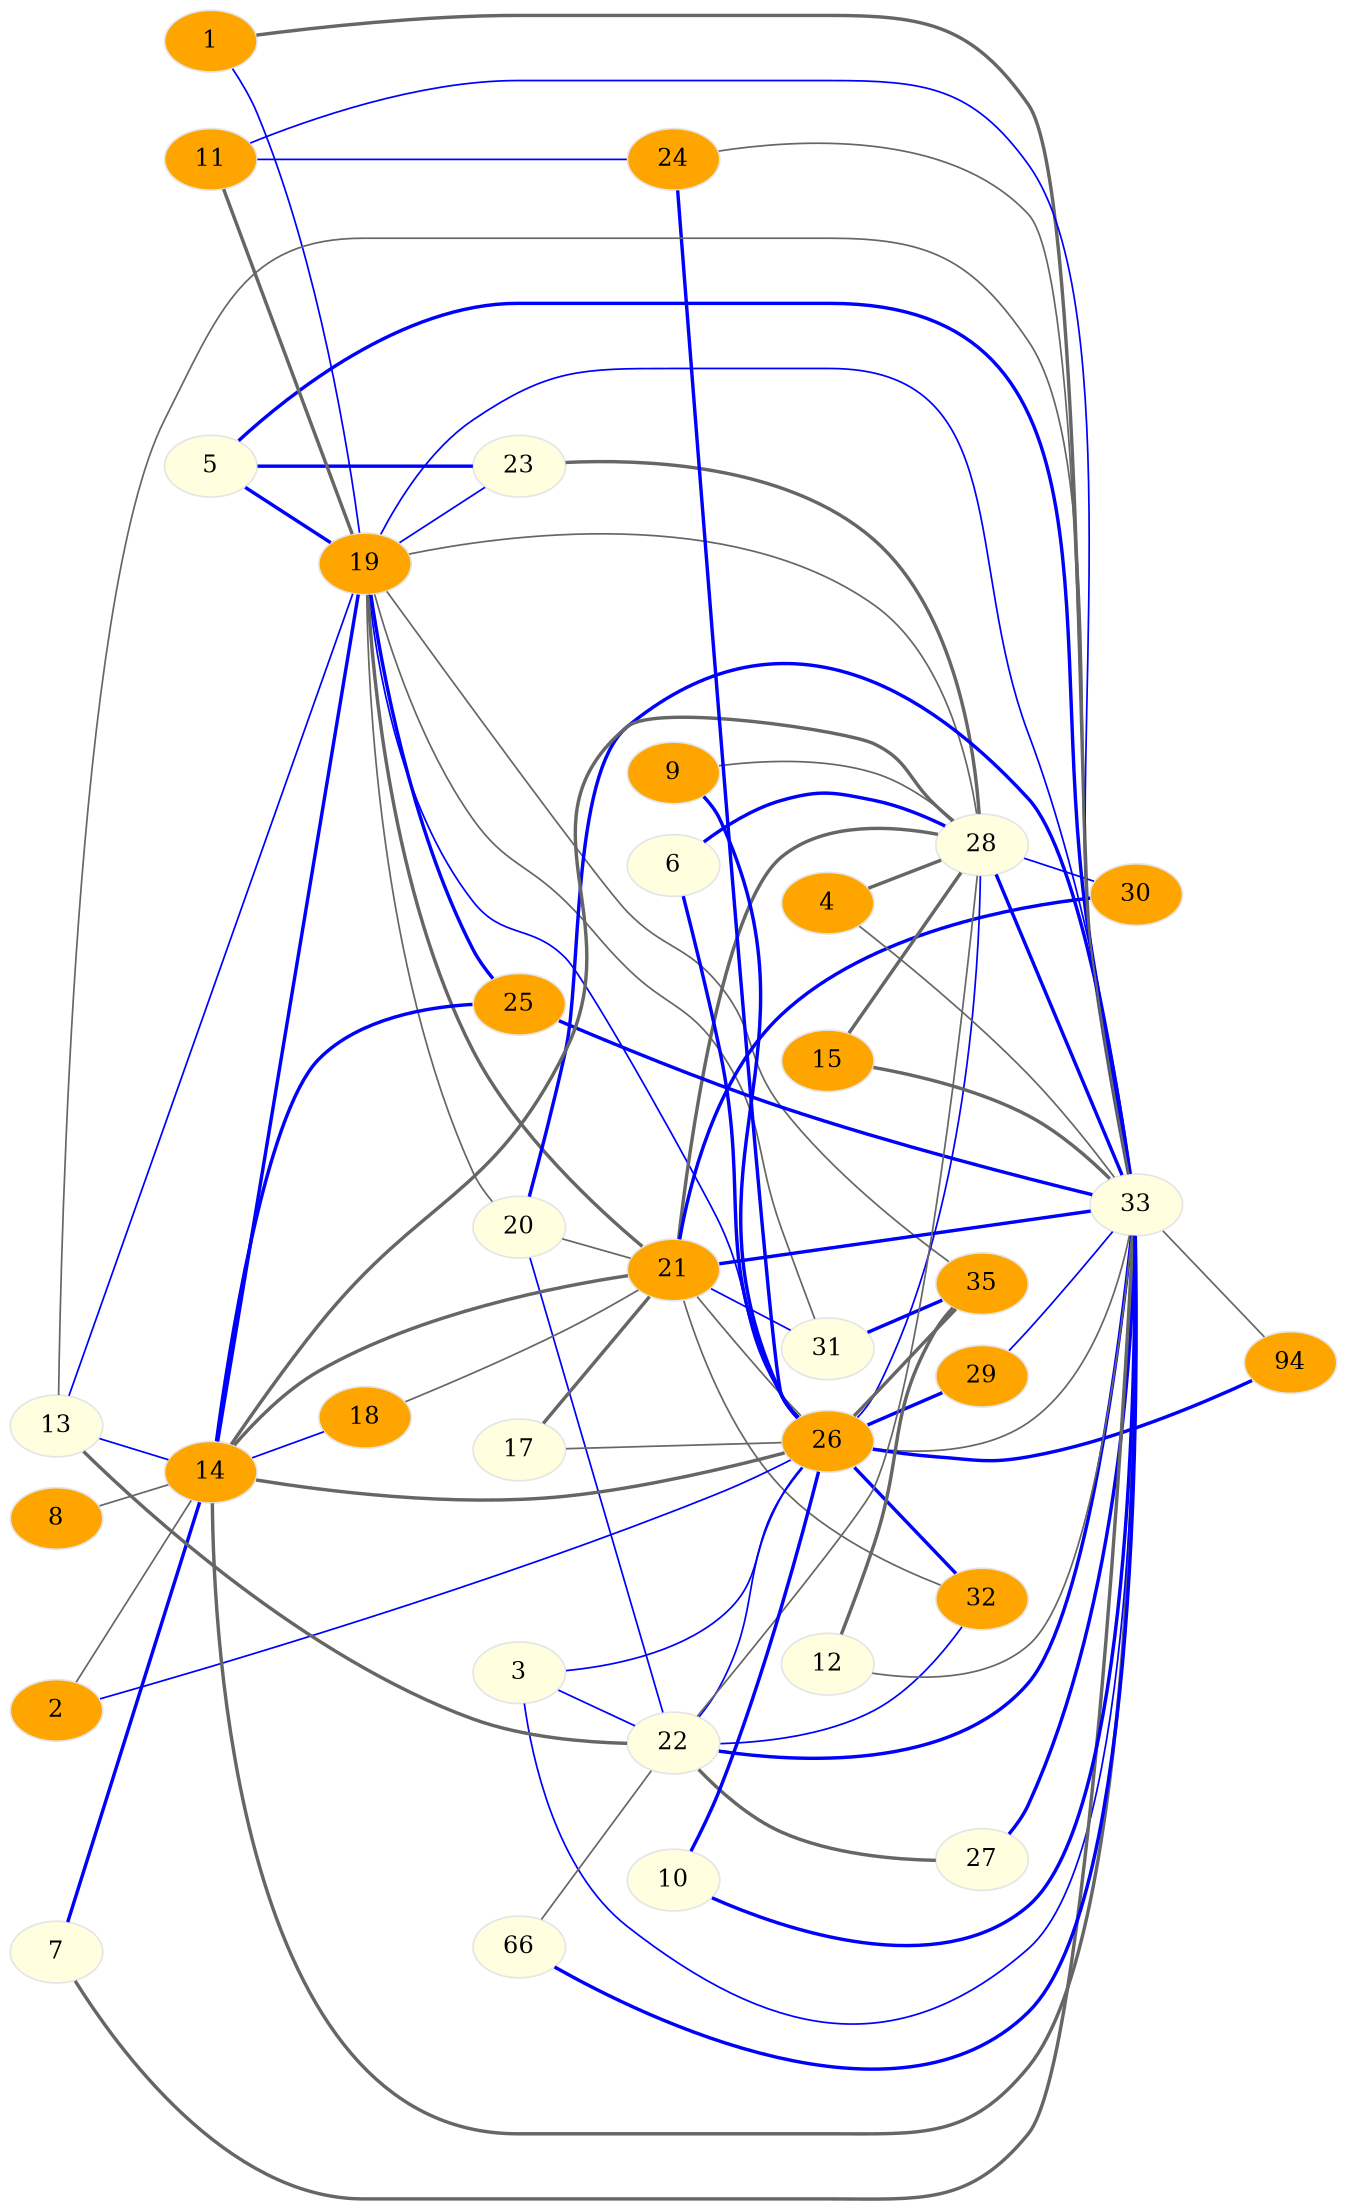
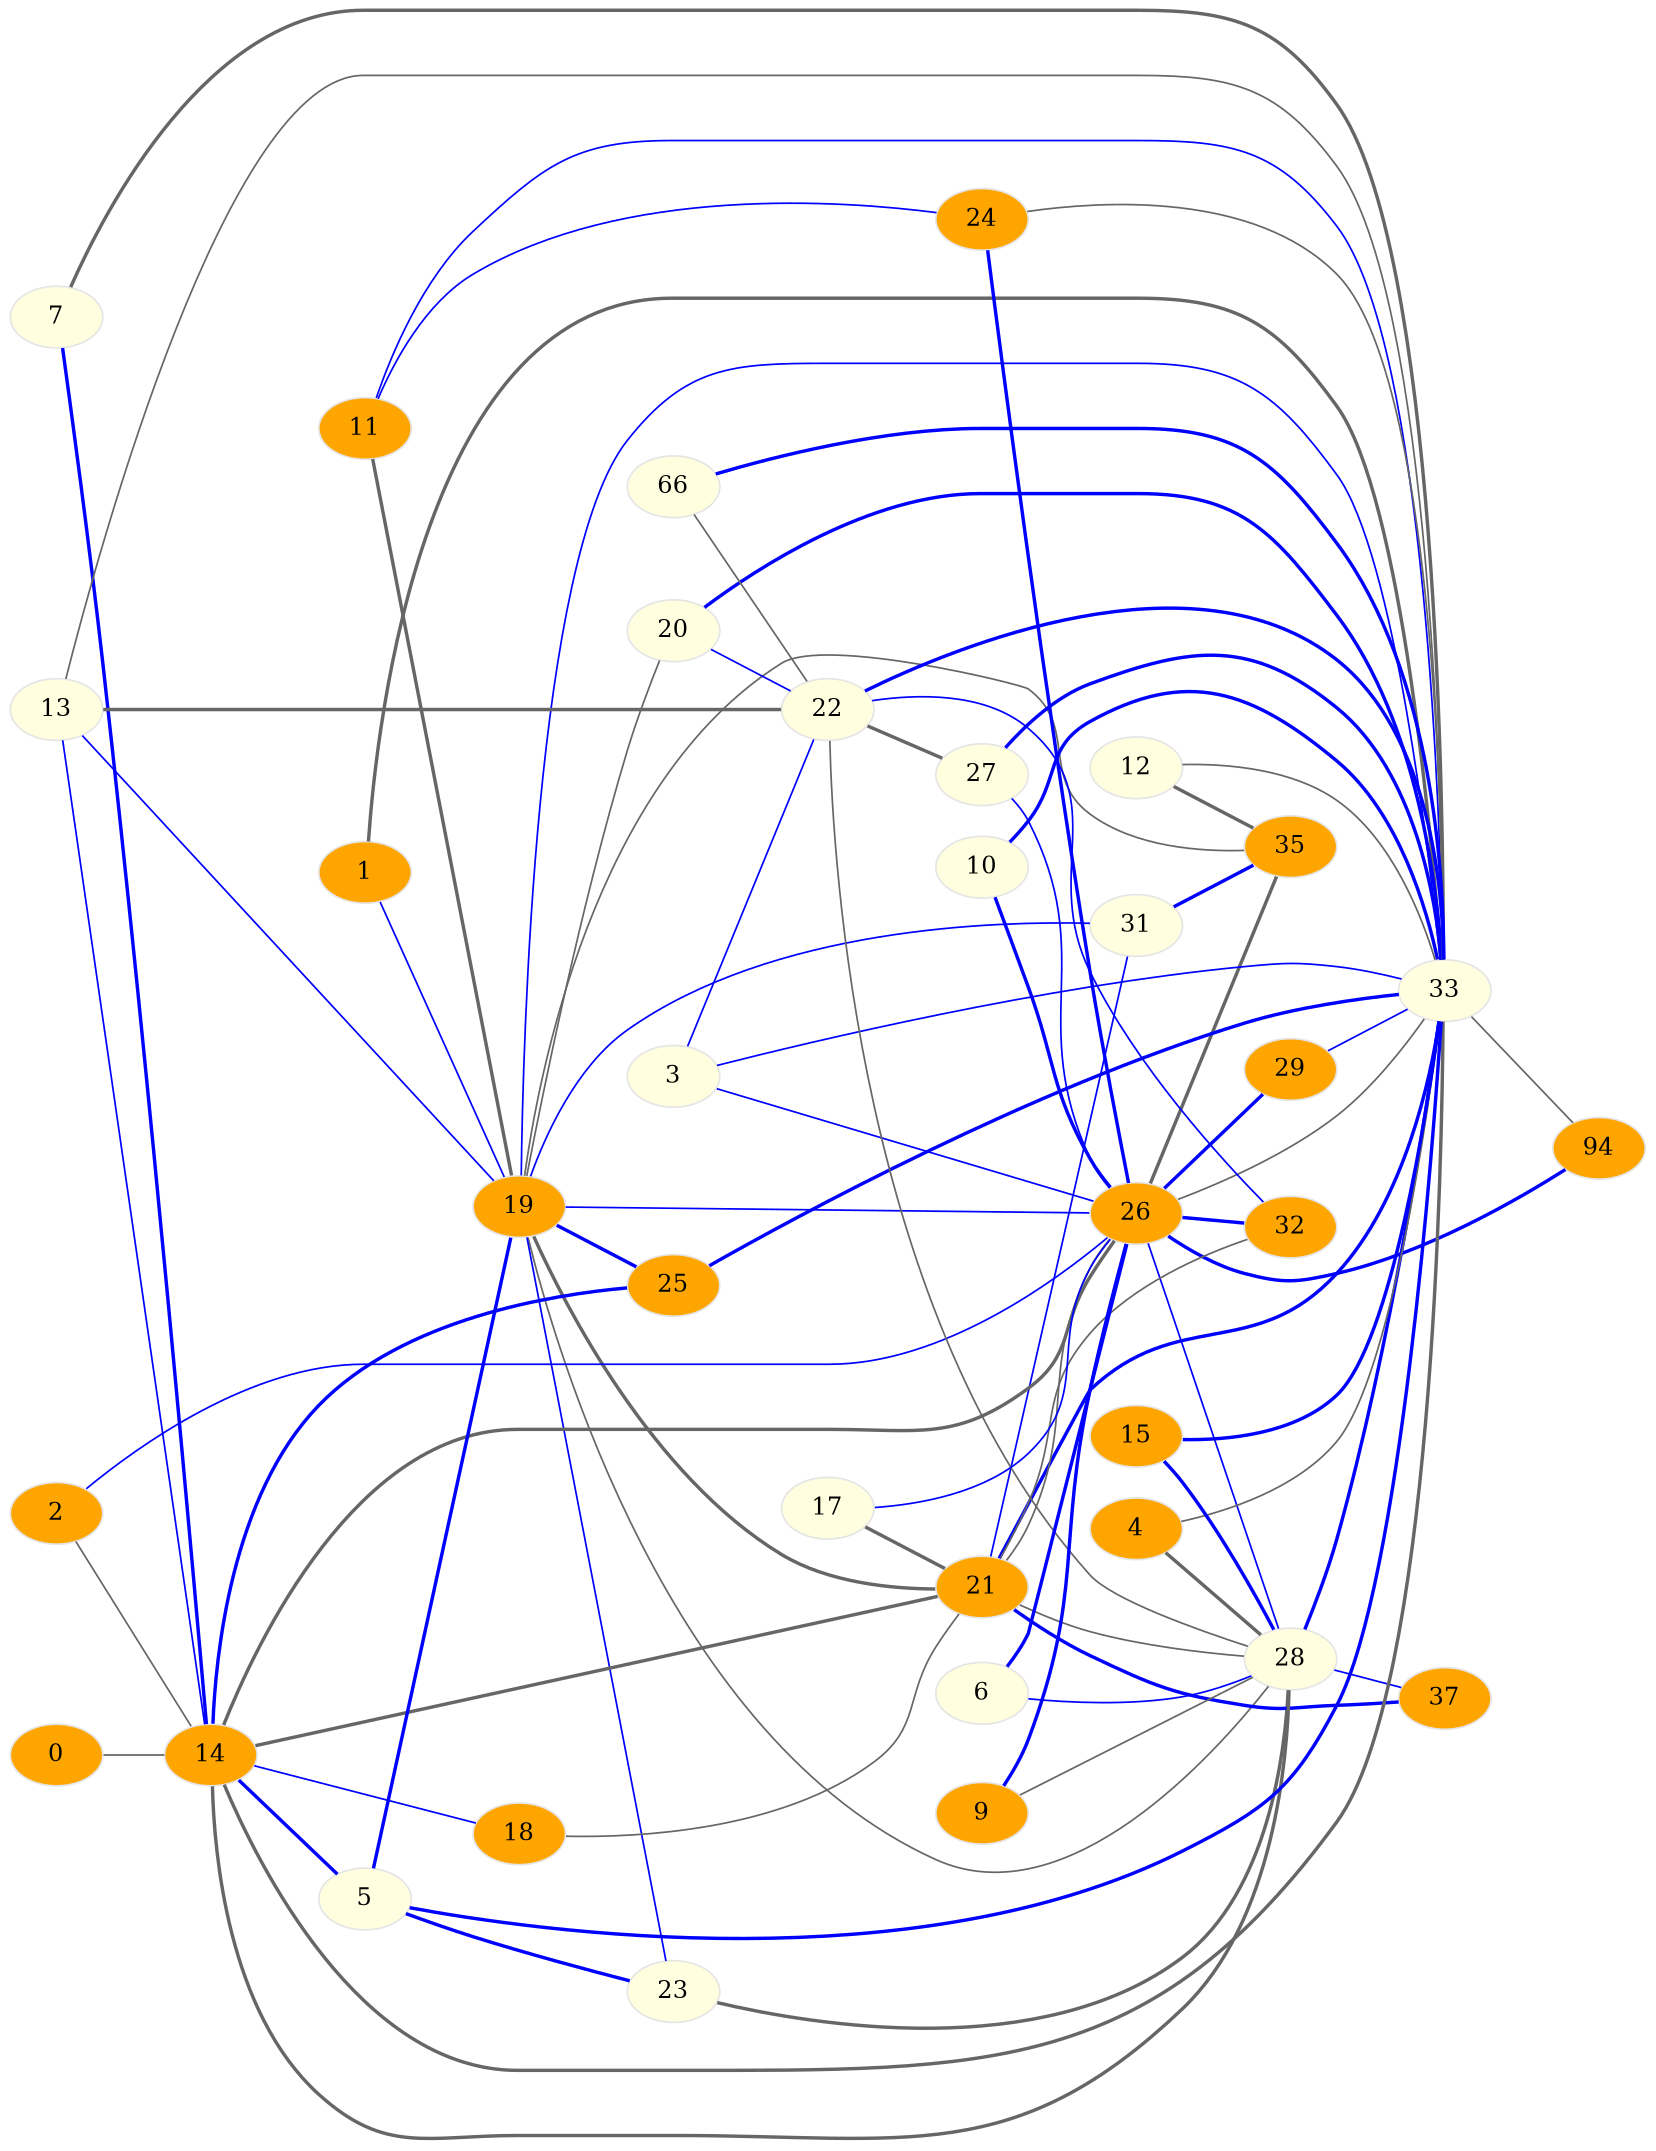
(821, 793) -> (1142, 1701)
(1136, 895) -> (1445, 1698)
(609, 950) -> (764, 965)
(894, 969) -> (1224, 1542)
(725, 976) -> (1129, 1641)
(288, 1018) -> (288, 1827)
(1001, 1103) -> (1366, 1346)
(596, 1249) -> none
(674, 1446) -> (1031, 1450)
(57, 1519) -> (57, 1755)
(748, 1605) -> (1061, 1003)
